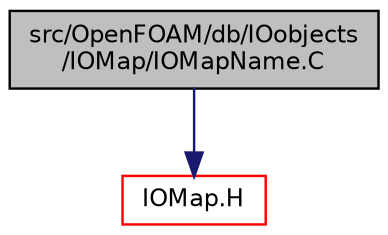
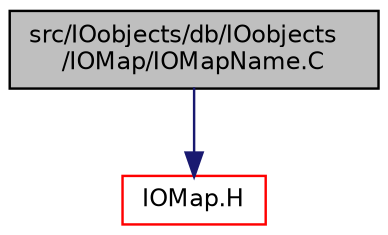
(194, 50) -> (194, 50)
